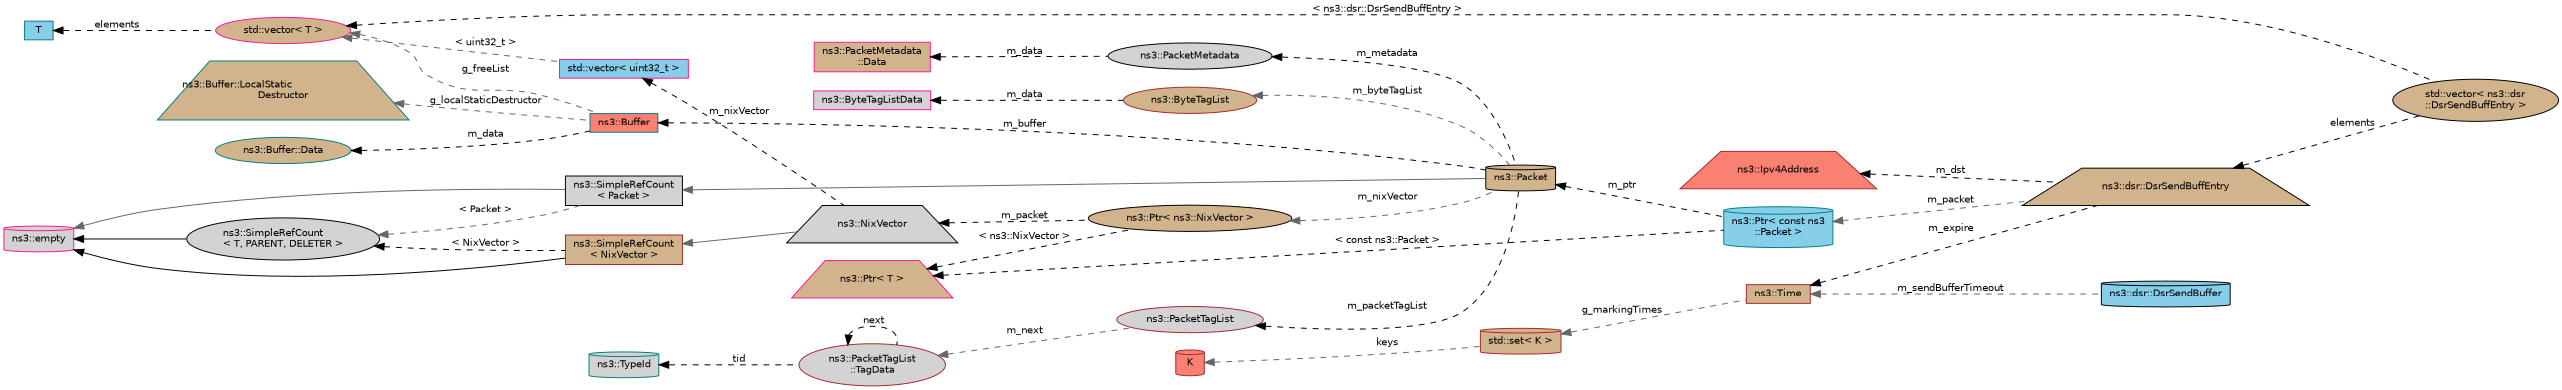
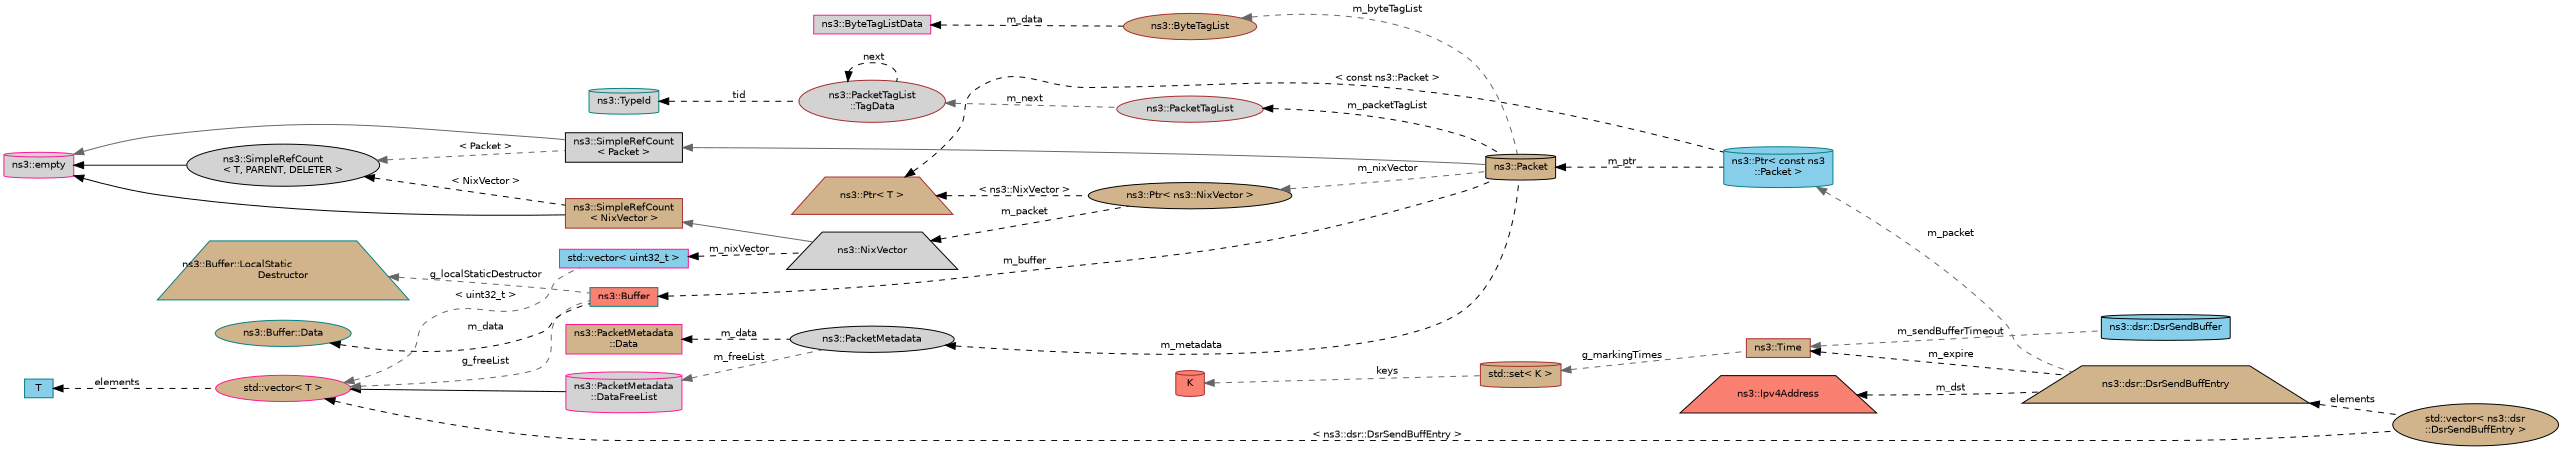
(1778, 170) -> (1778, 394)
(872, 279) -> (872, 196)
none -> (624, 392)
